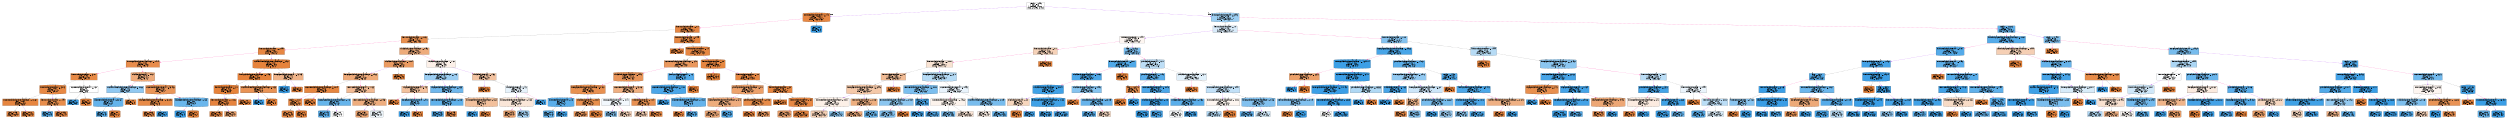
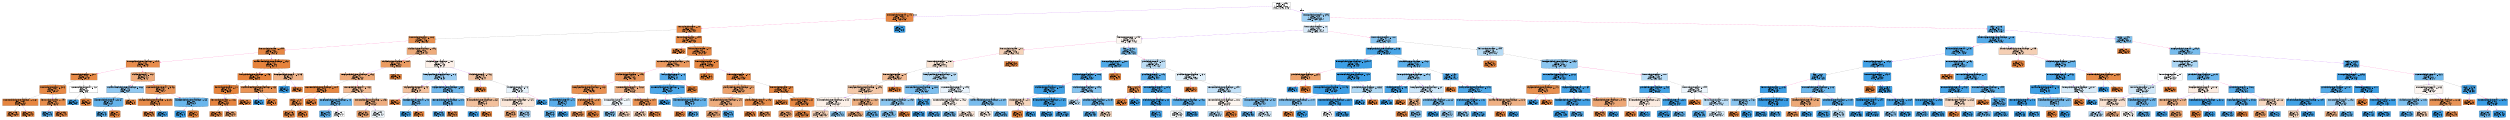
(1073, 102) -> (1074, 102)
(1142, 114) -> none
